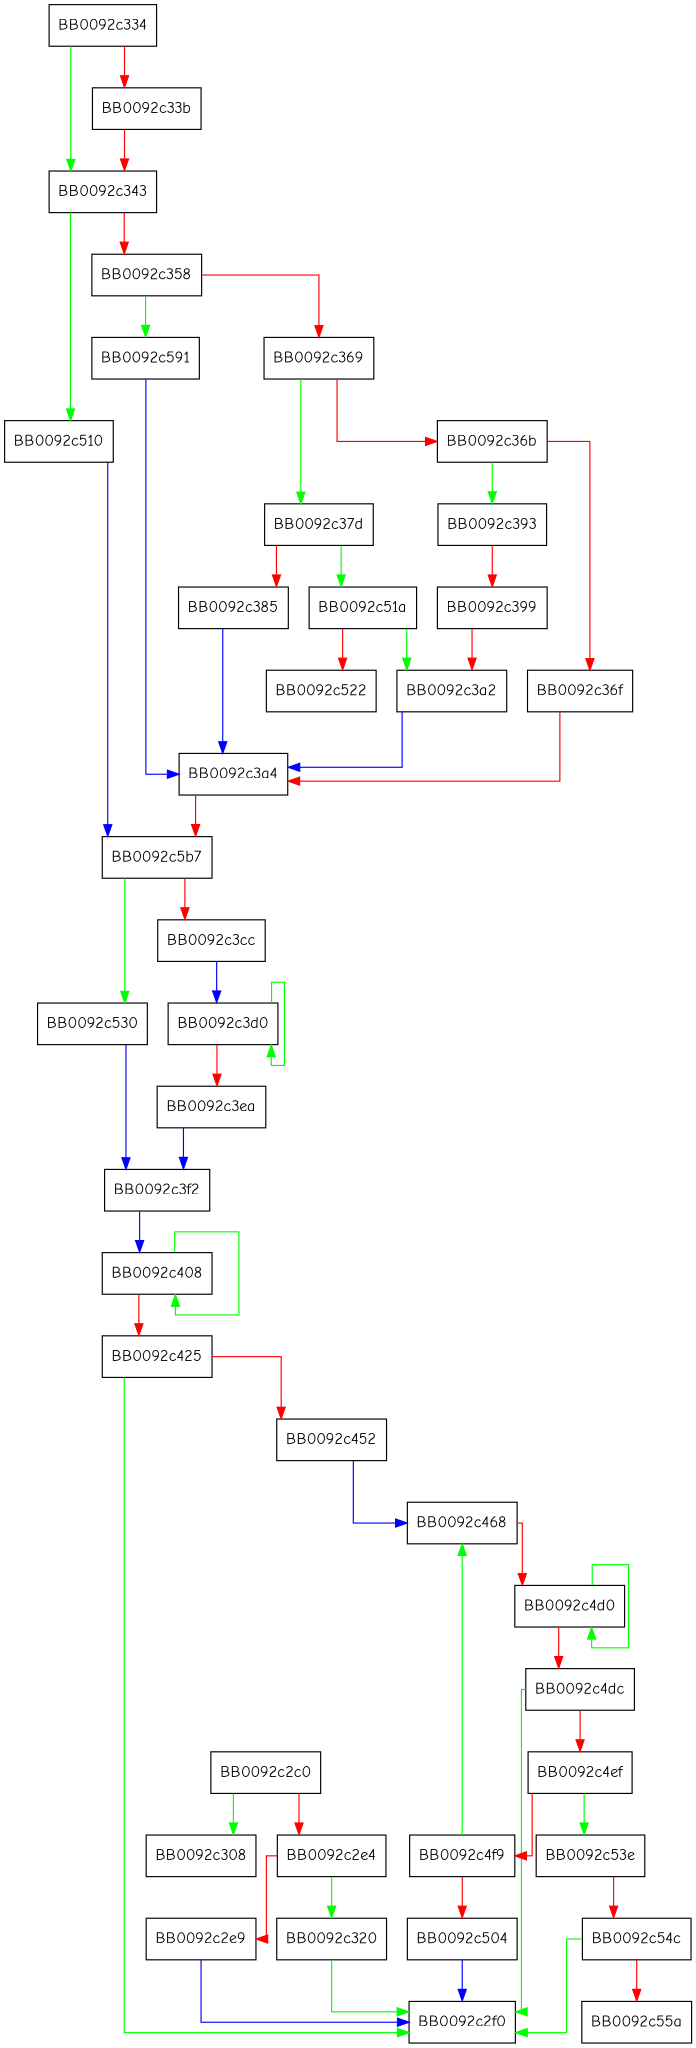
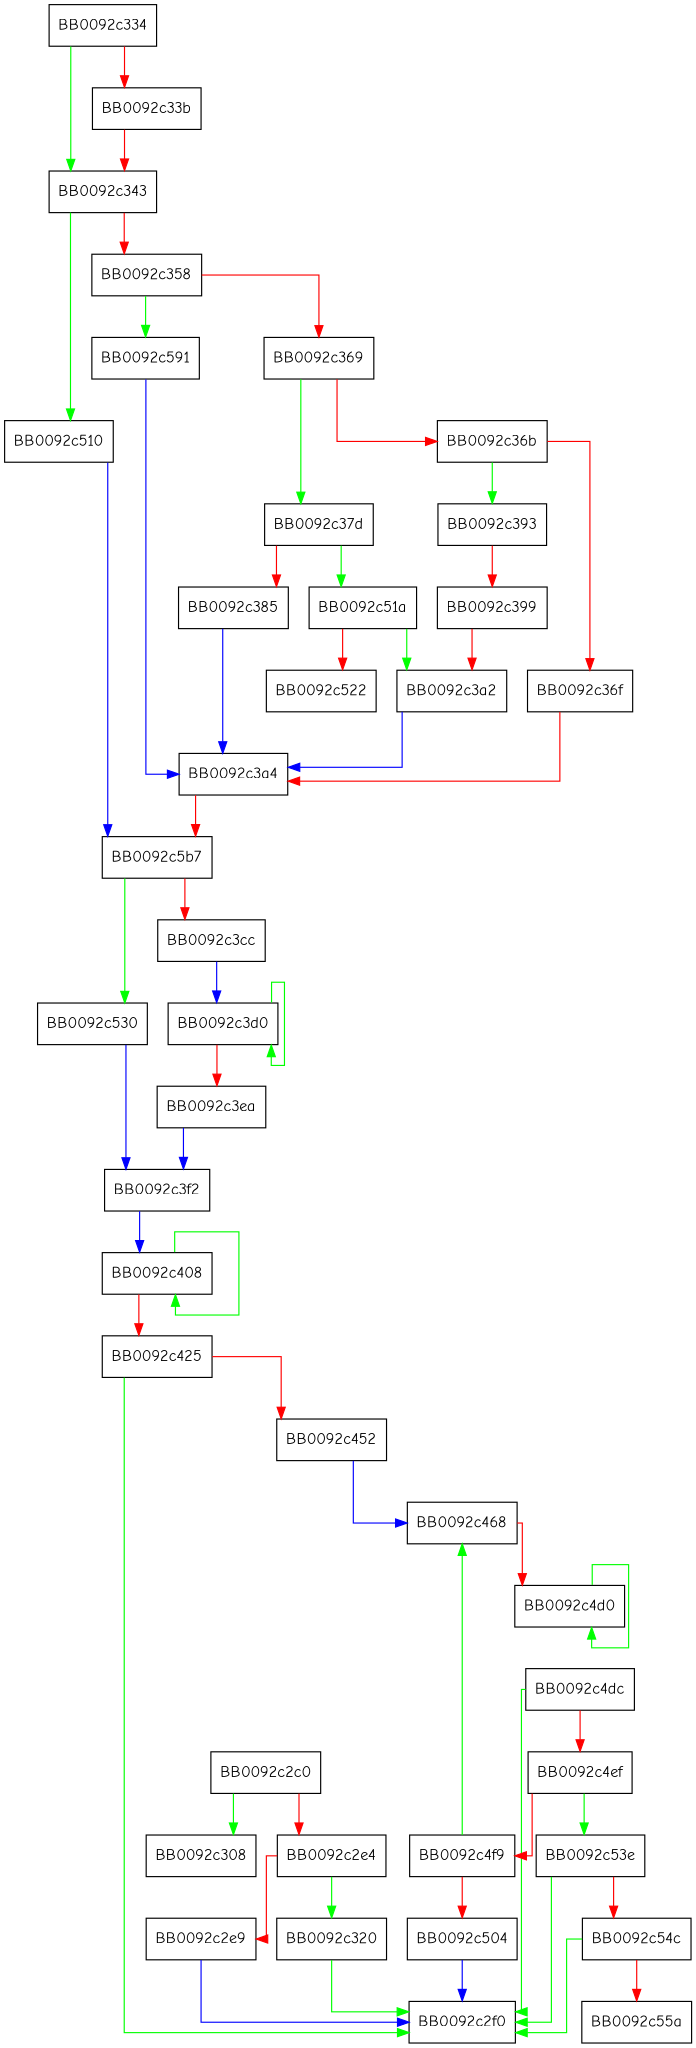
(559, 1642) -> none
none -> (551, 1962)
